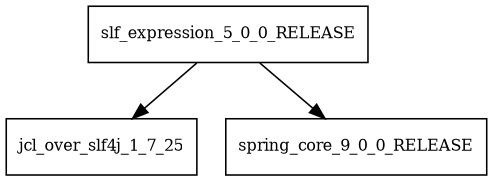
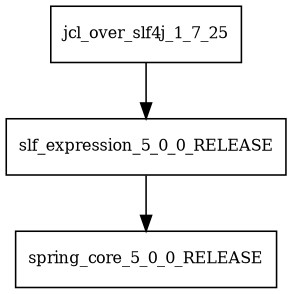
(171, 86) -> (146, 83)
(356, 147) -> (146, 259)
